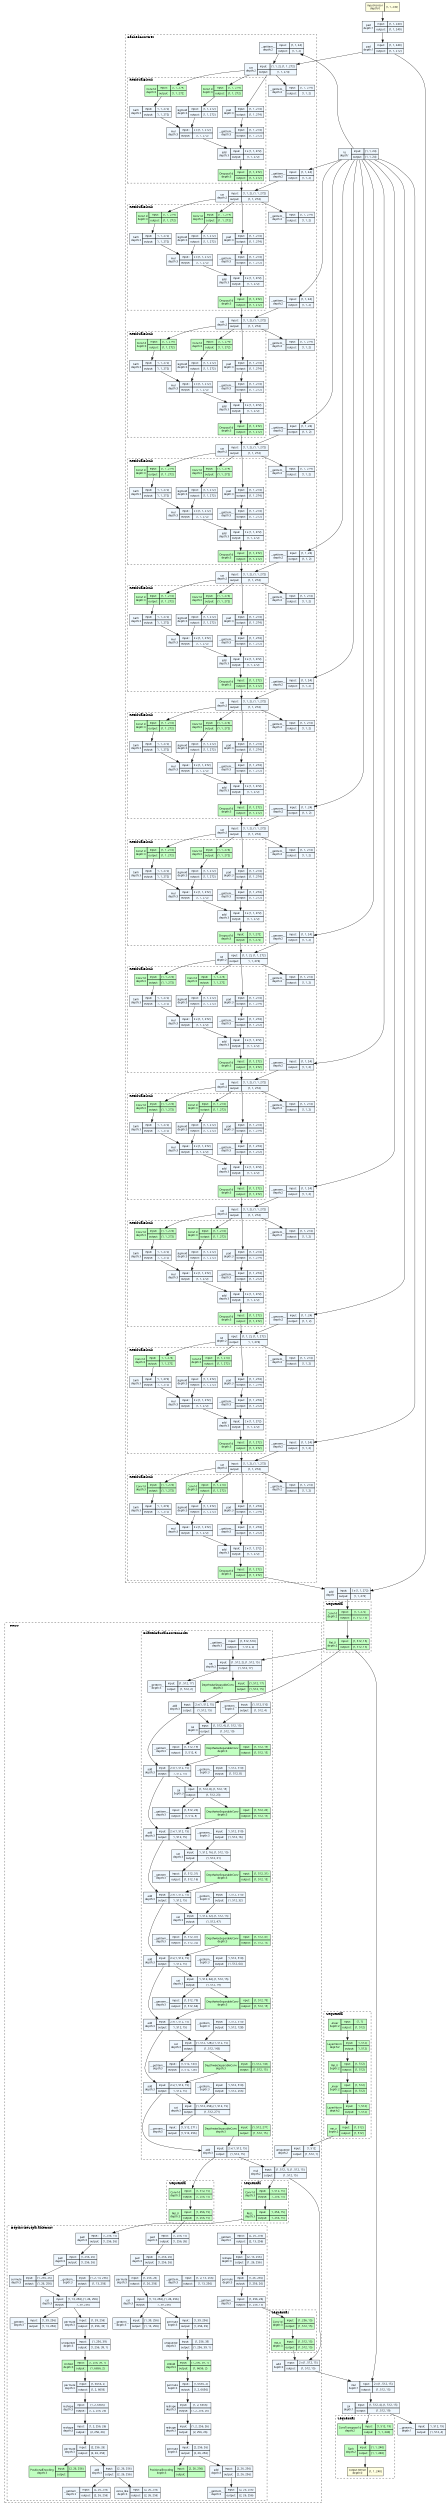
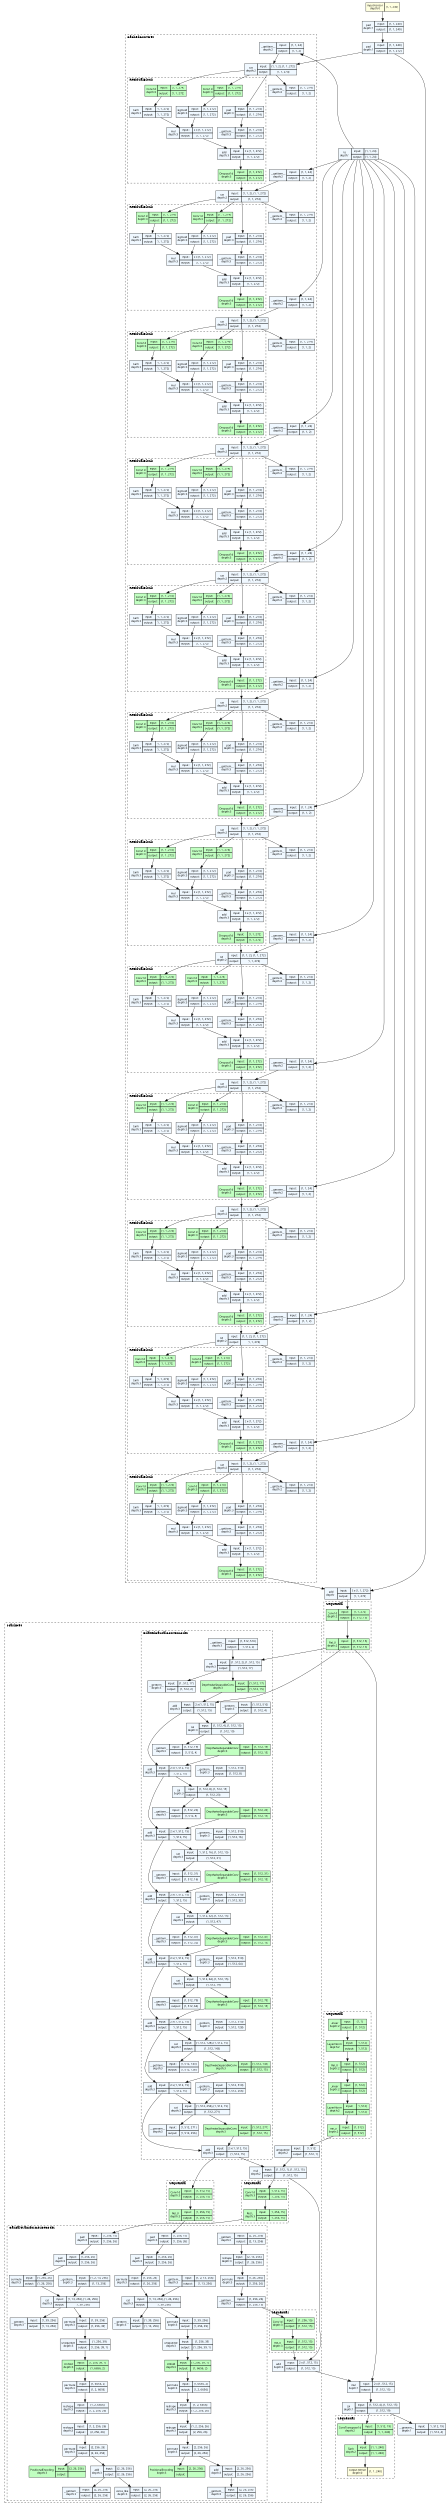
(14, 1626) -> (14, 1626)
(32, 2228) -> (32, 2228)
